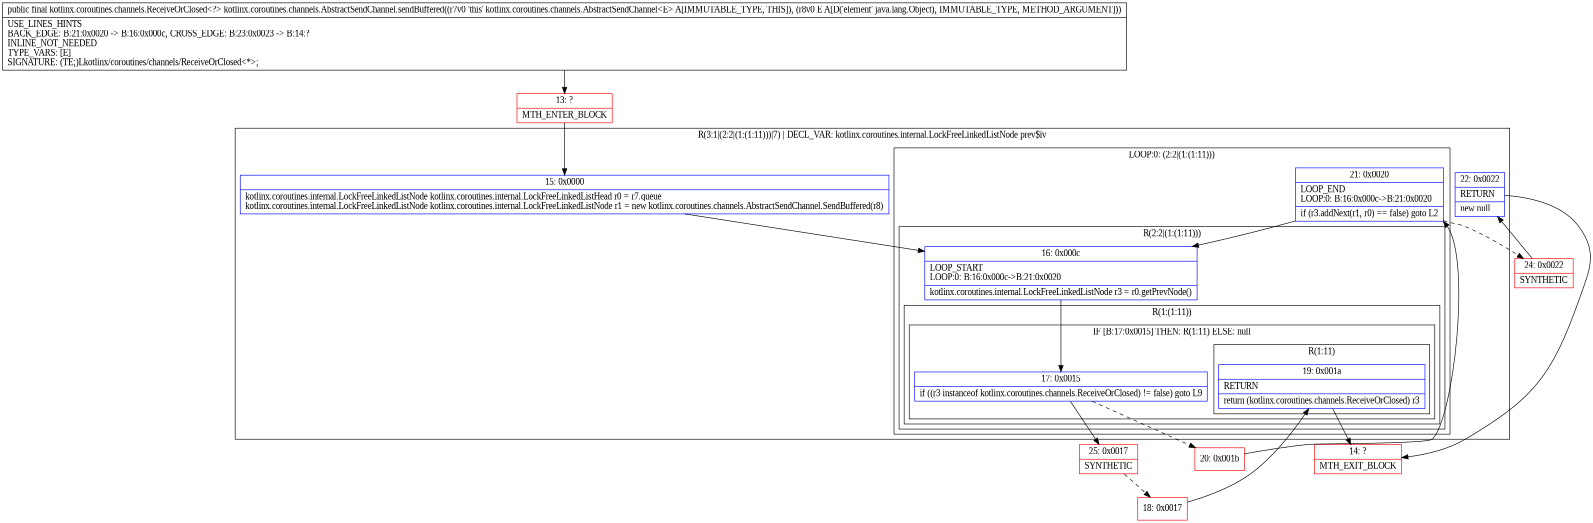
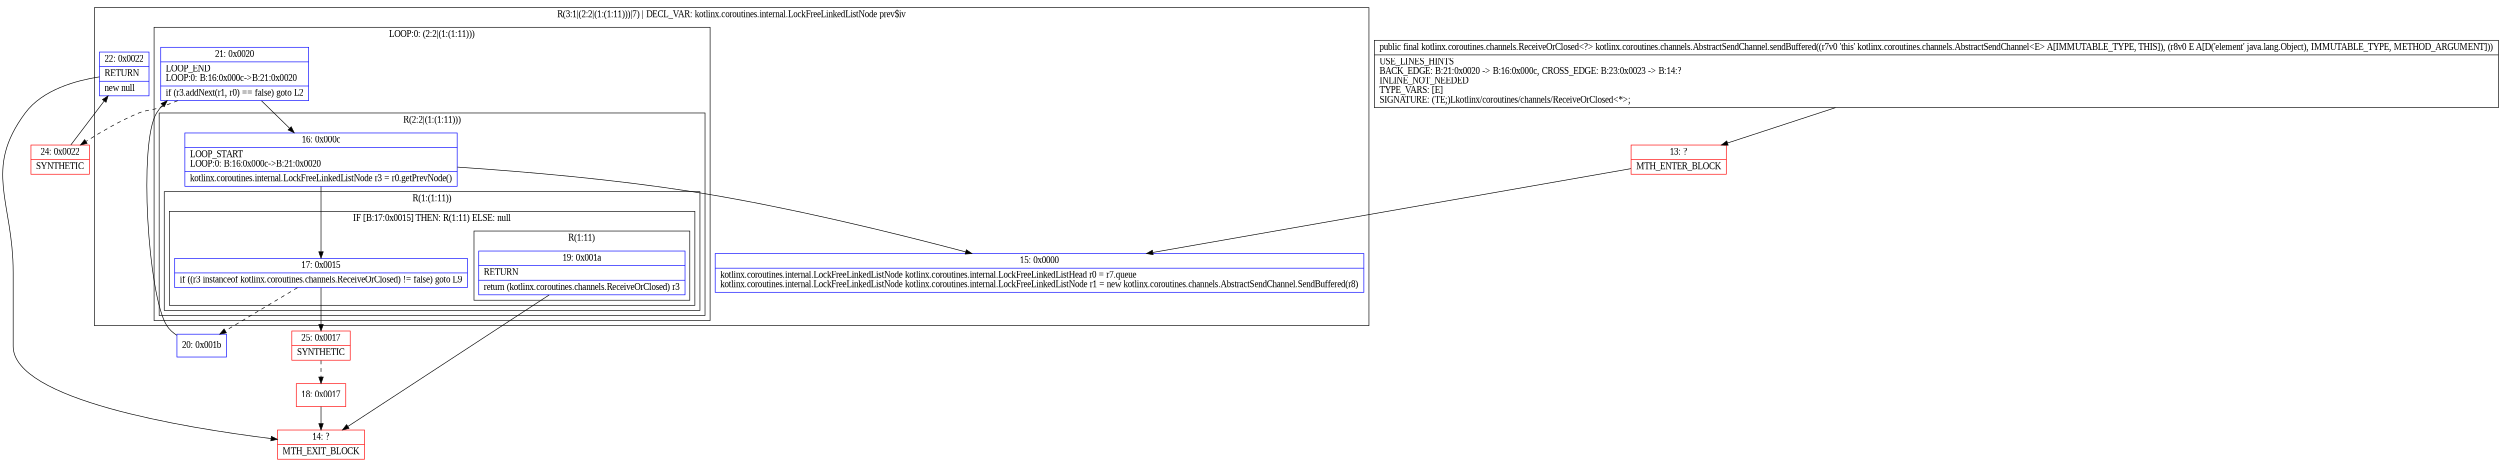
(801, 232) -> (727, 197)
(1220, 459) -> (202, 346)
(1255, 470) -> (321, 415)
